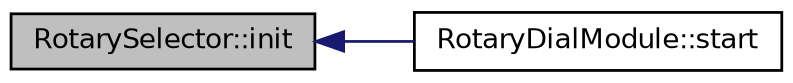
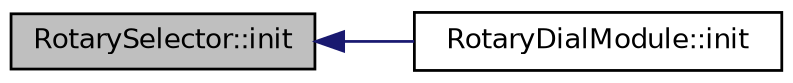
(598, 41) -> (598, 41)
